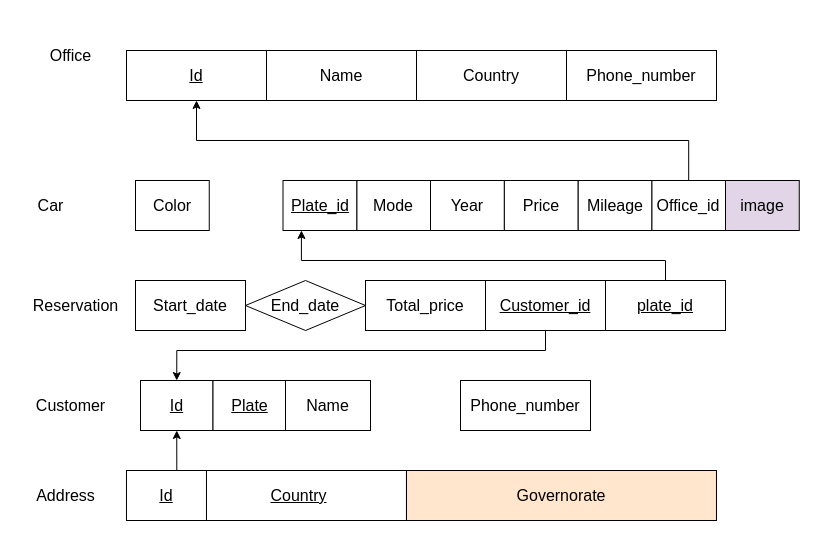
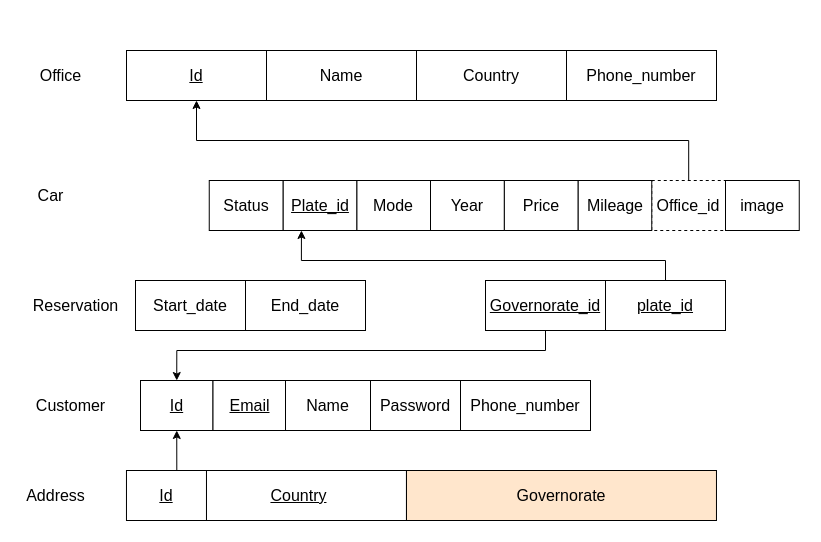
(71, 56) -> (61, 76)
(51, 206) -> (51, 196)
(172, 206) -> none
none -> (246, 206)
(689, 206) -> (689, 206)
(762, 206) -> (762, 206)
(306, 306) -> (306, 306)
(426, 306) -> none
(546, 306) -> (546, 306)
(250, 406) -> (250, 406)
none -> (416, 406)
(66, 496) -> (56, 496)
